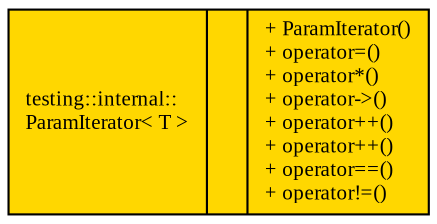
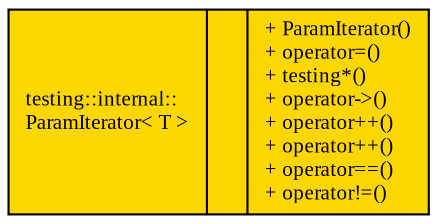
(322, 76) -> (316, 76)
